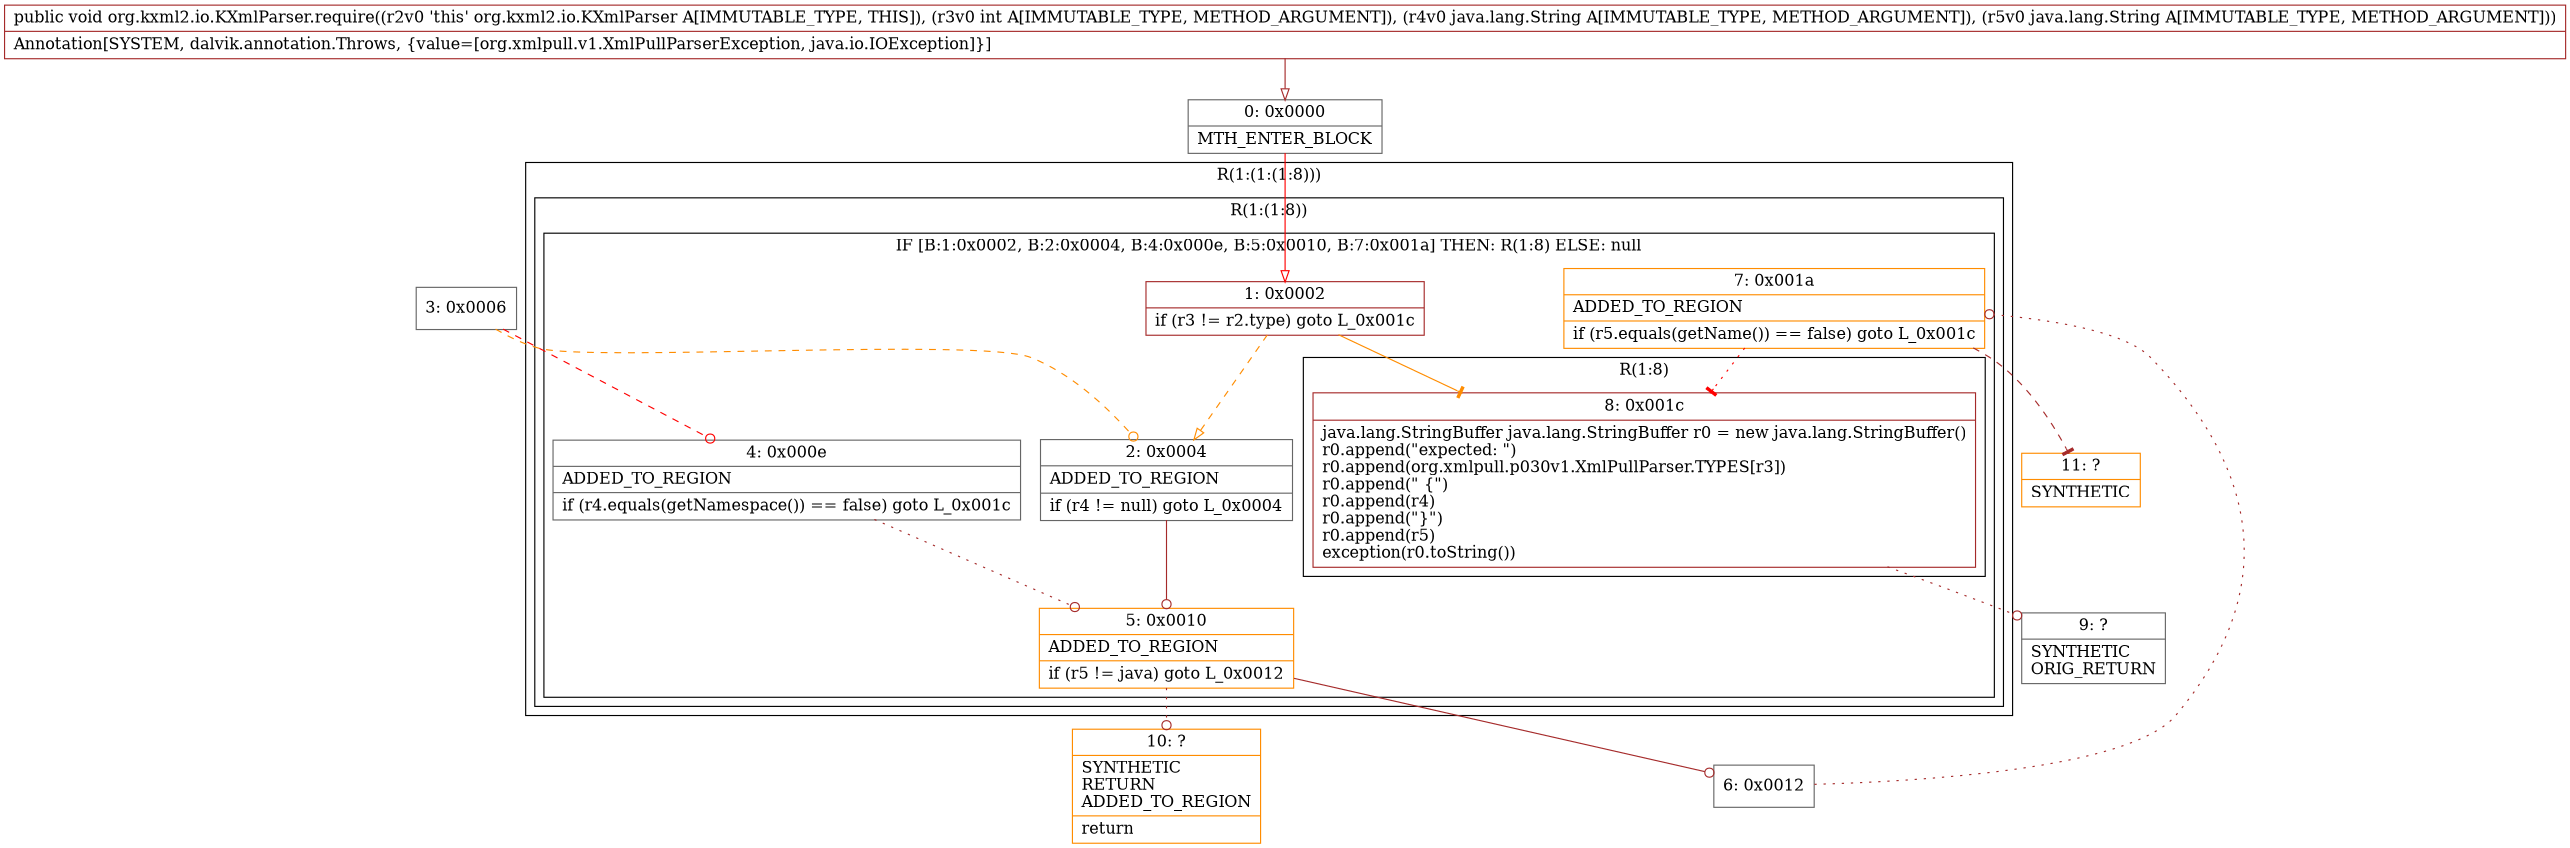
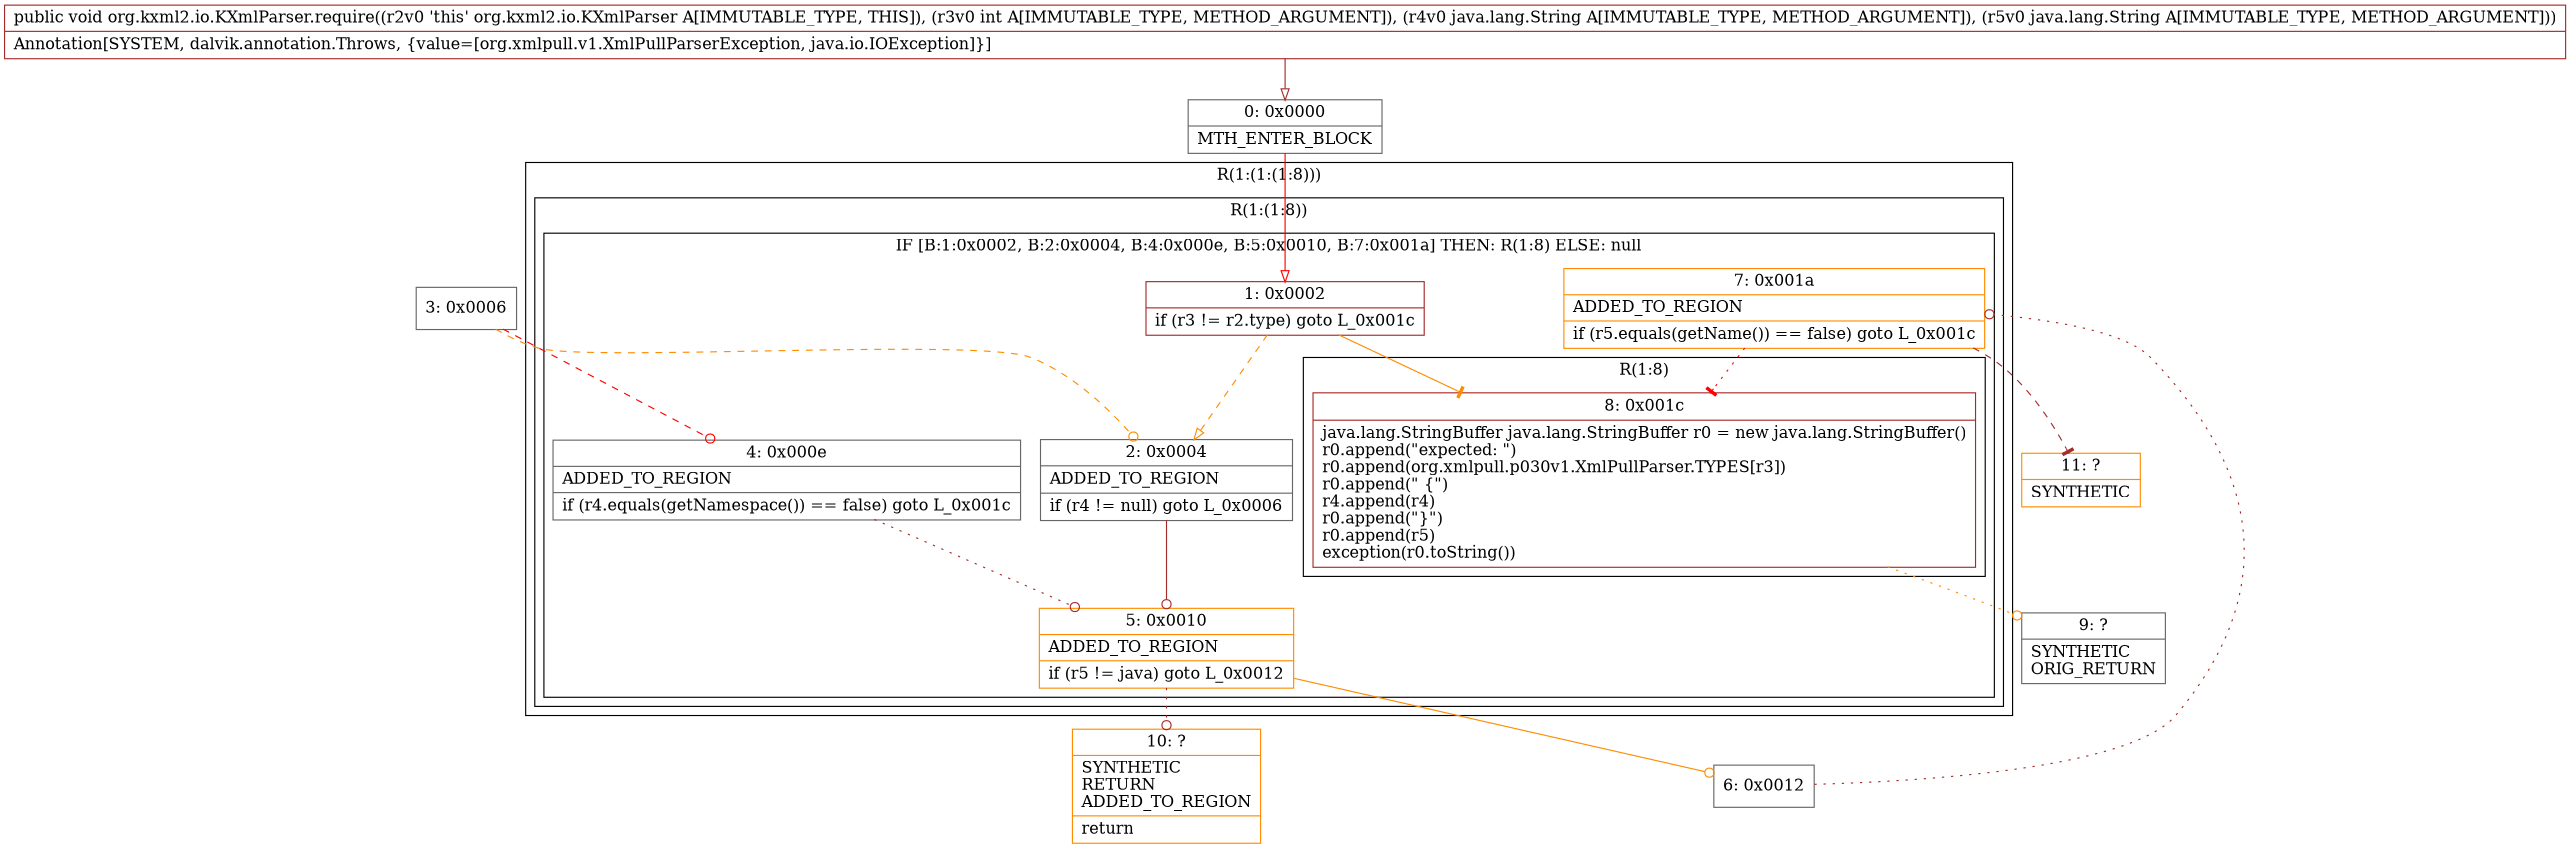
(1379, 502) -> (1379, 502)
(1167, 506) -> (1167, 506)
(1950, 590) -> (1950, 590)
(1499, 725) -> (1499, 725)
